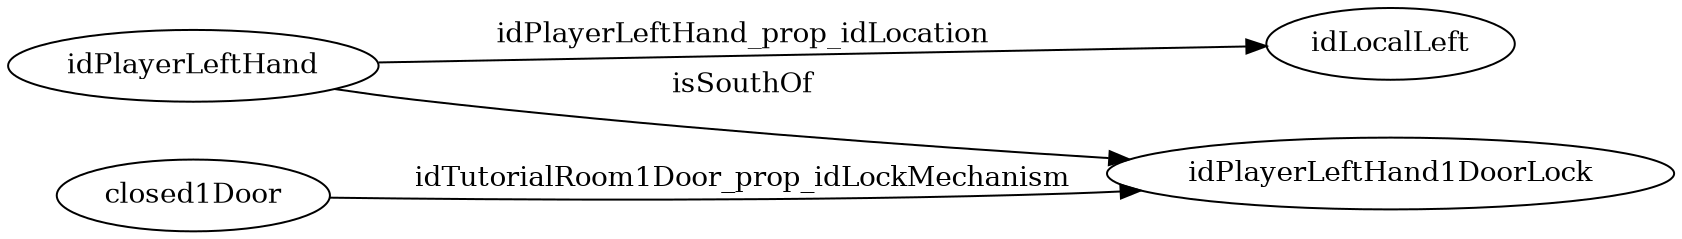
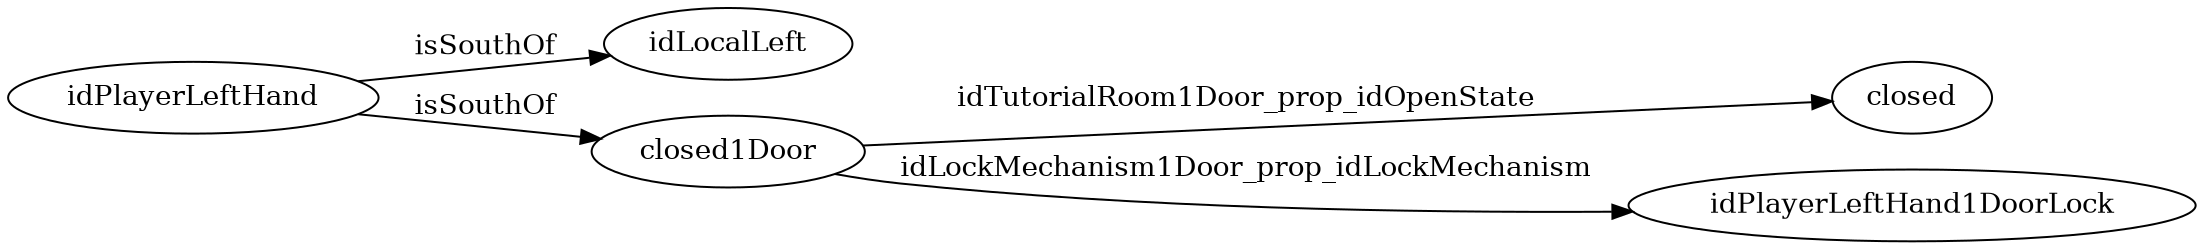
(743, 35) -> (485, 47)
none -> (1912, 98)
(721, 130) -> (470, 126)
(743, 179) -> (1246, 169)
